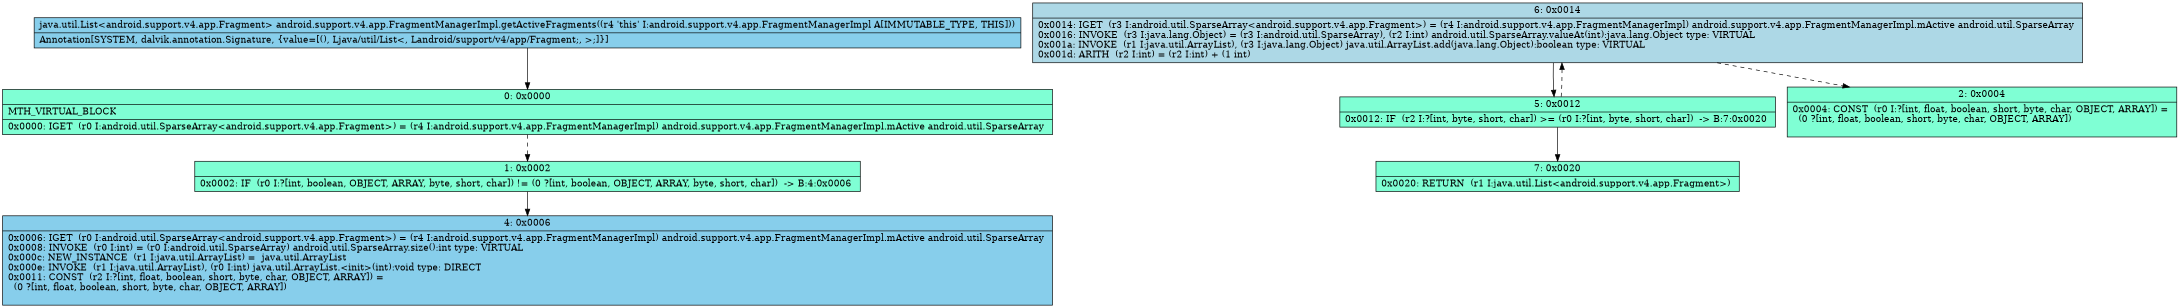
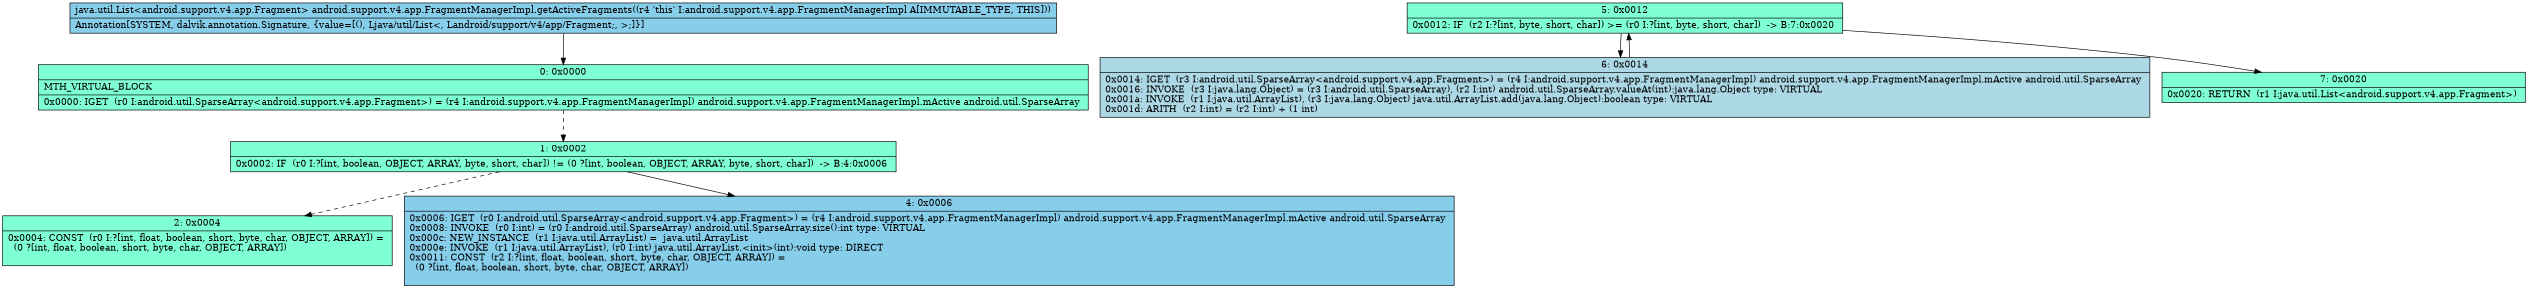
(1780, 74) -> (405, 193)
(1562, 83) -> (1621, 42)
